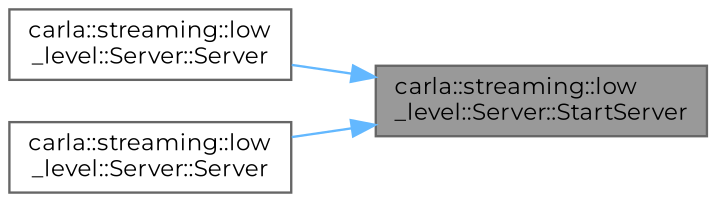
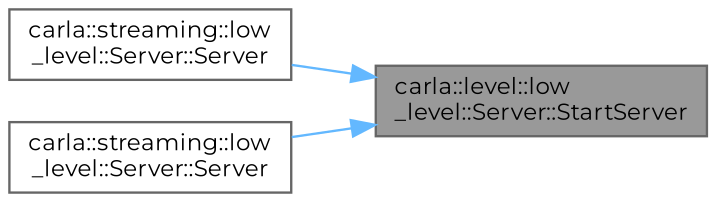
(541, 101) -> (541, 101)
